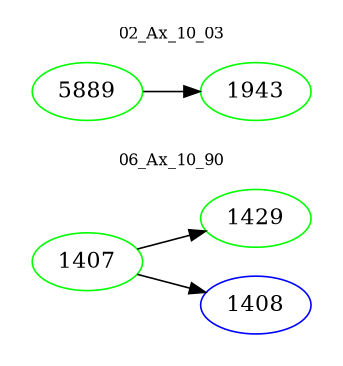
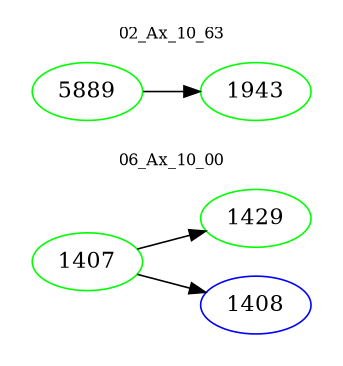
(172, 35) -> (172, 35)
(172, 161) -> (172, 161)
